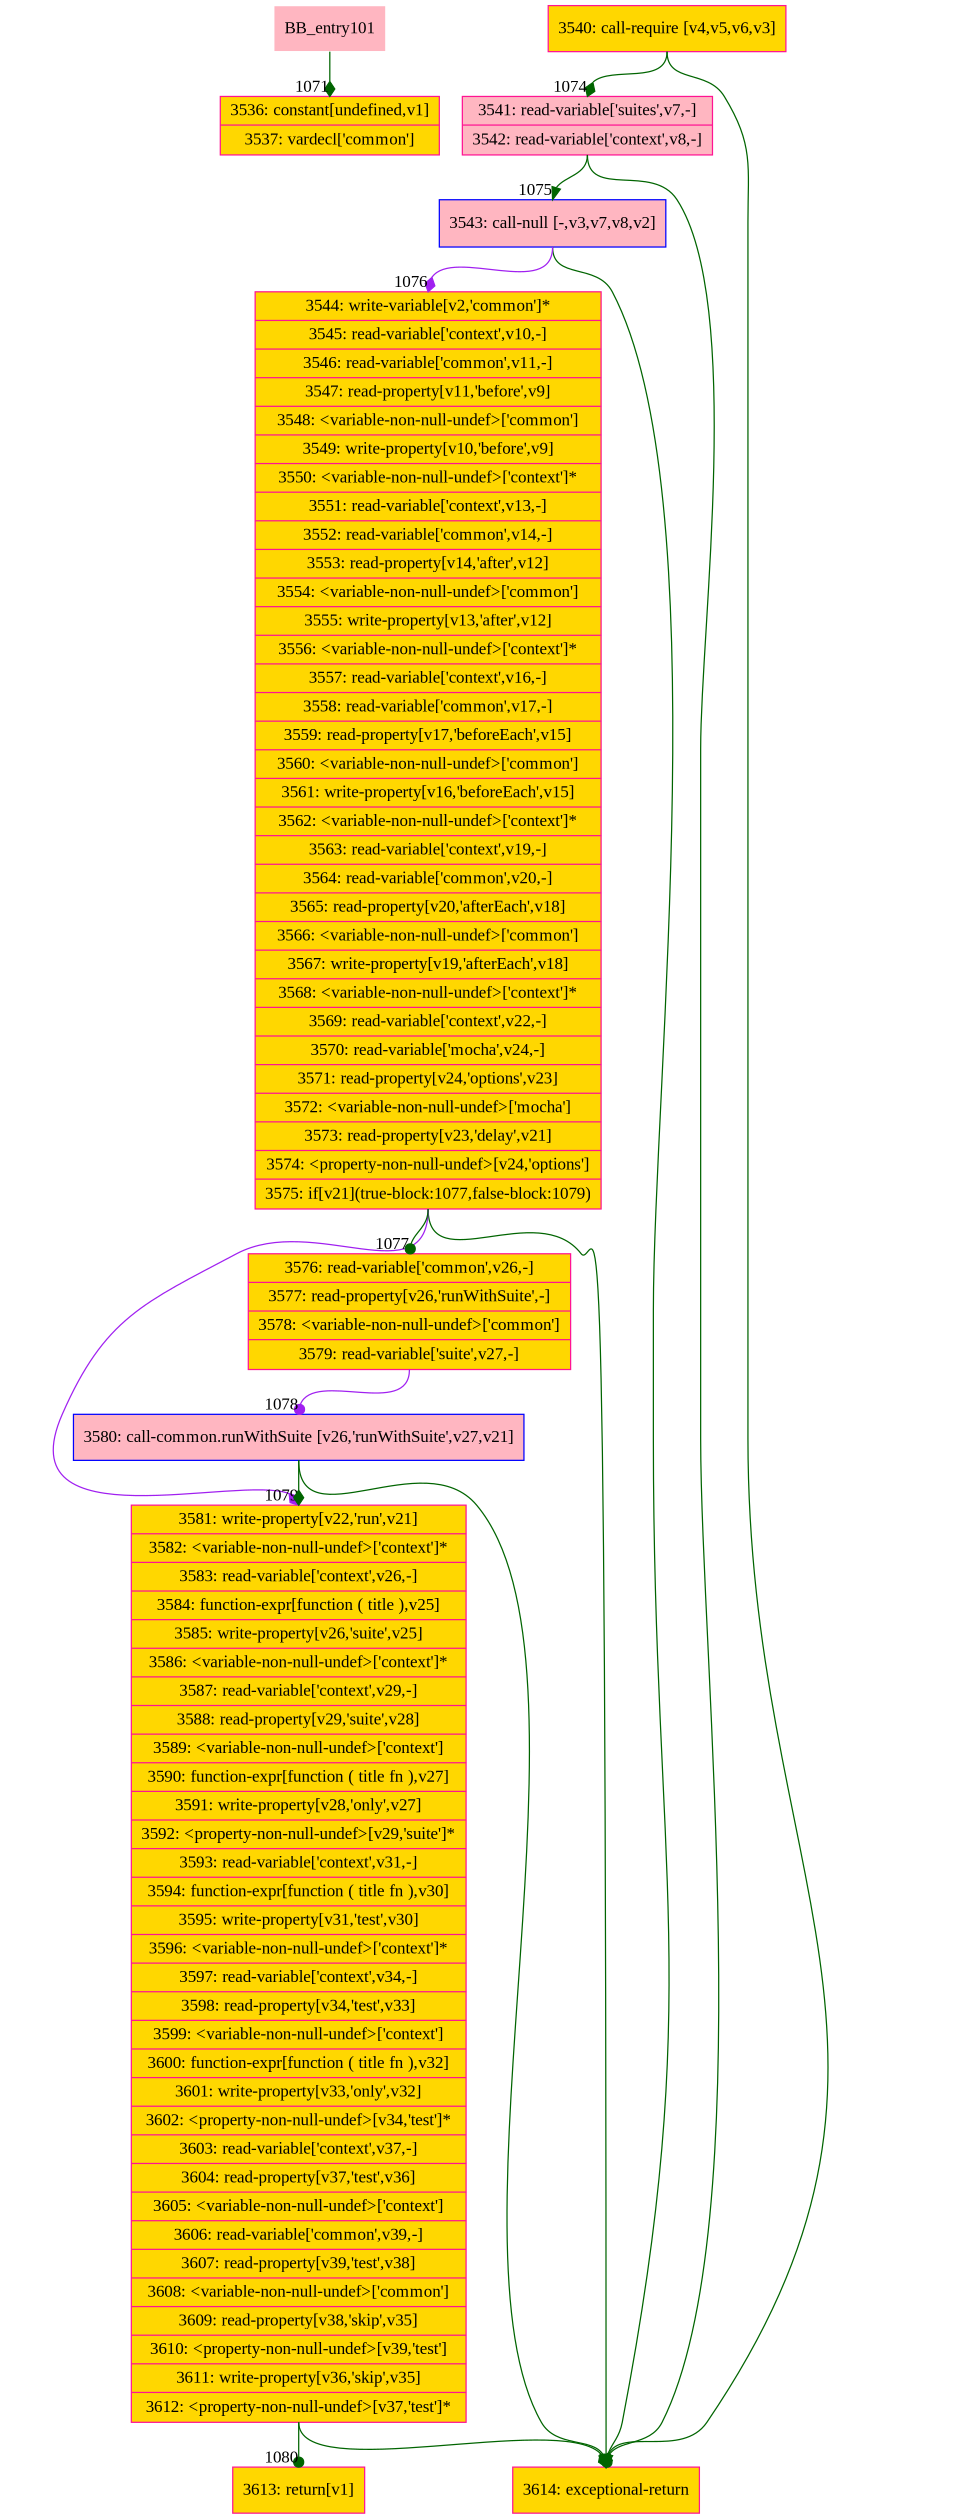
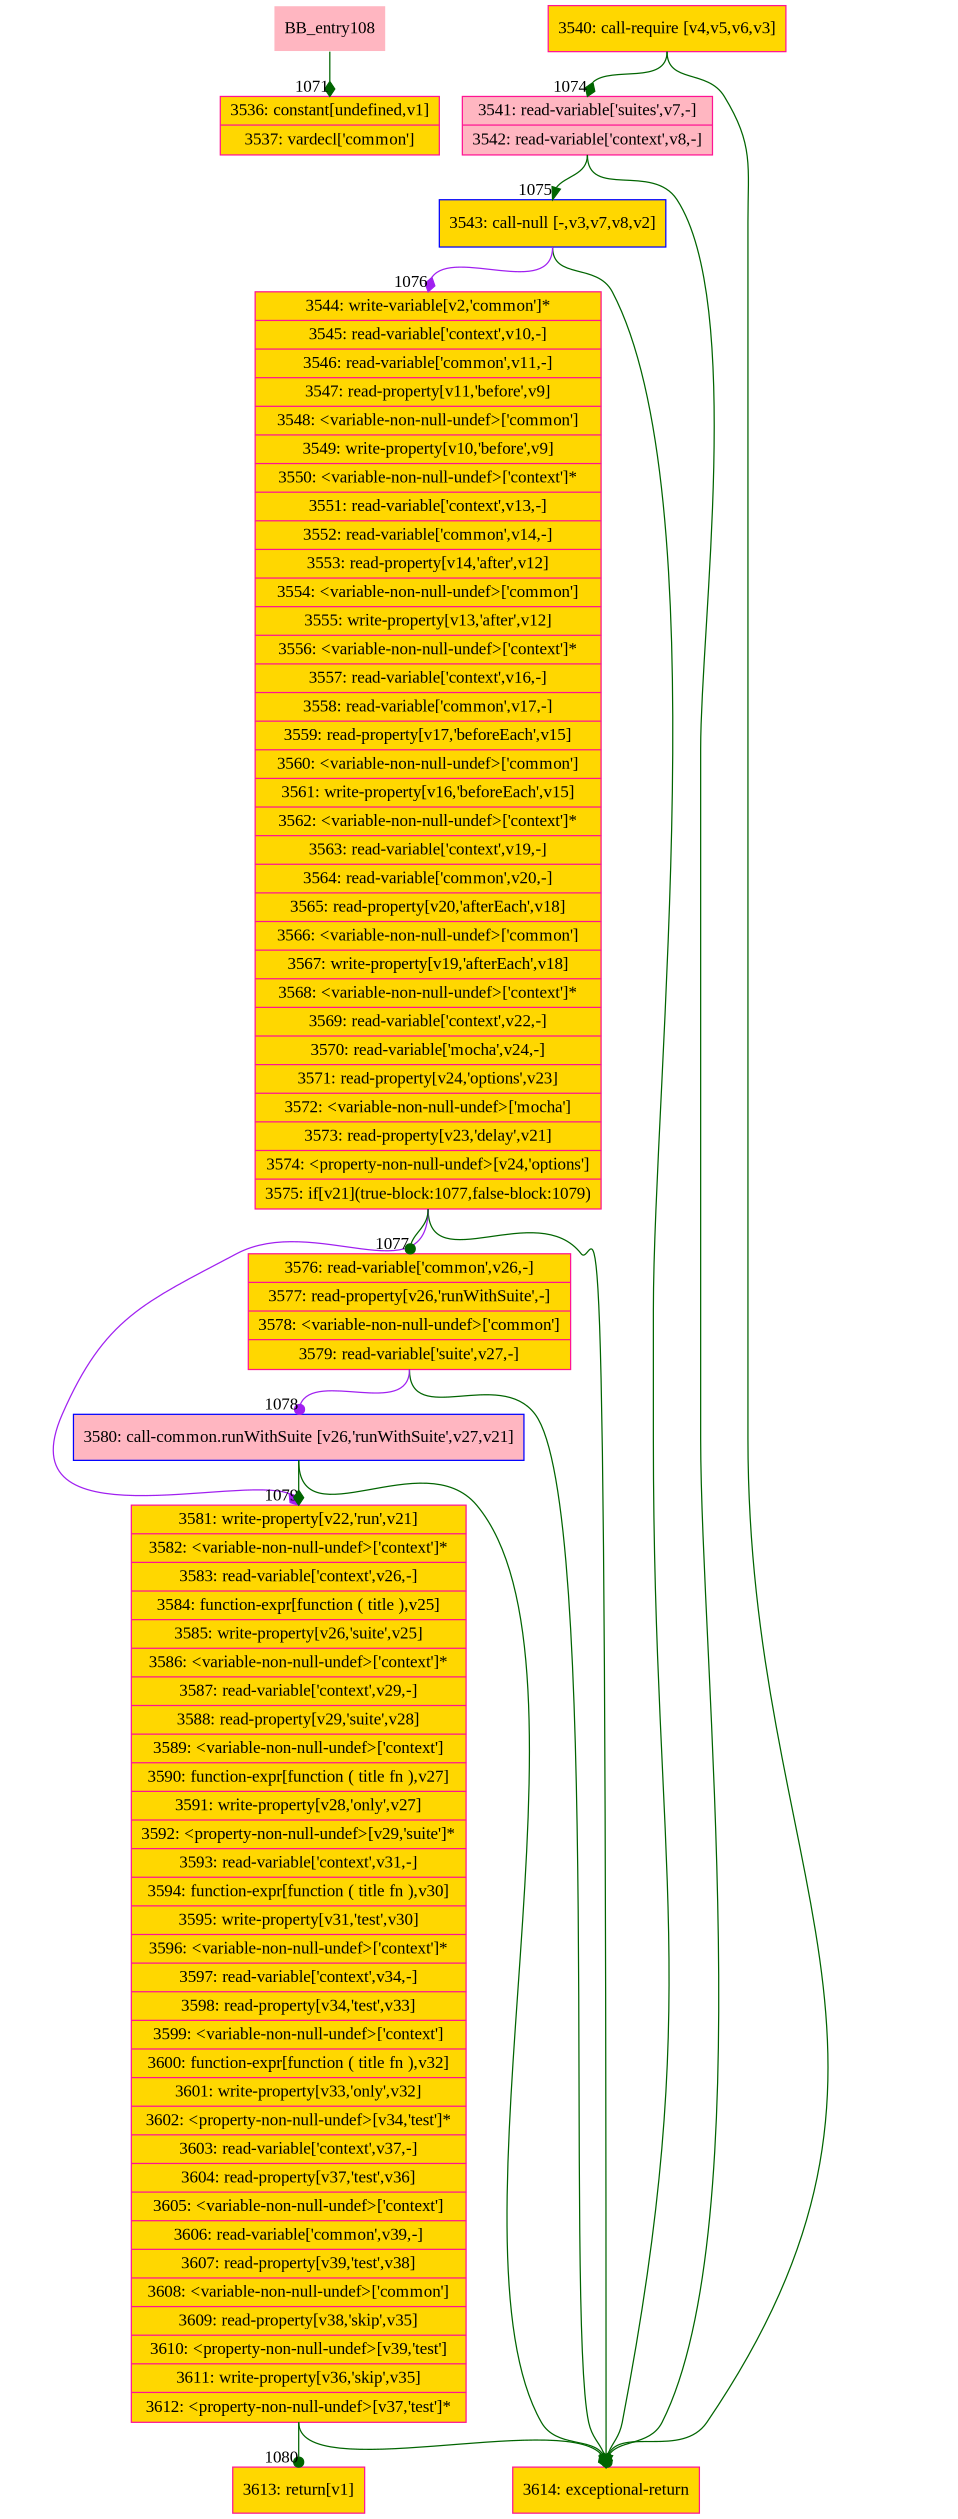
(330, 29) -> (330, 29)
(553, 223) -> (553, 223)
none -> (577, 1859)
